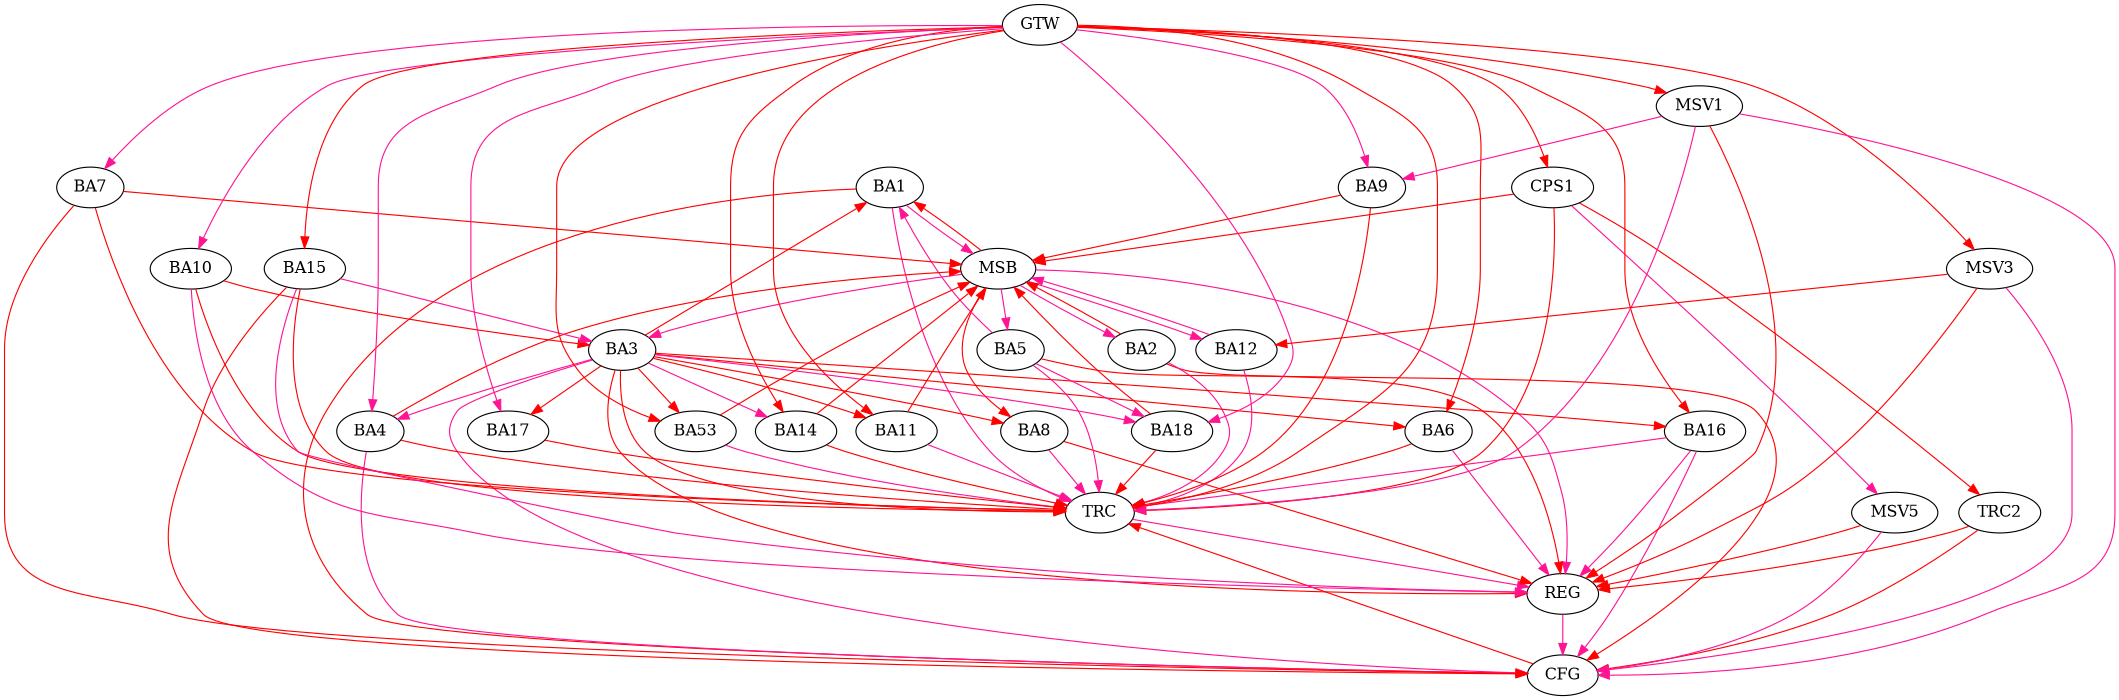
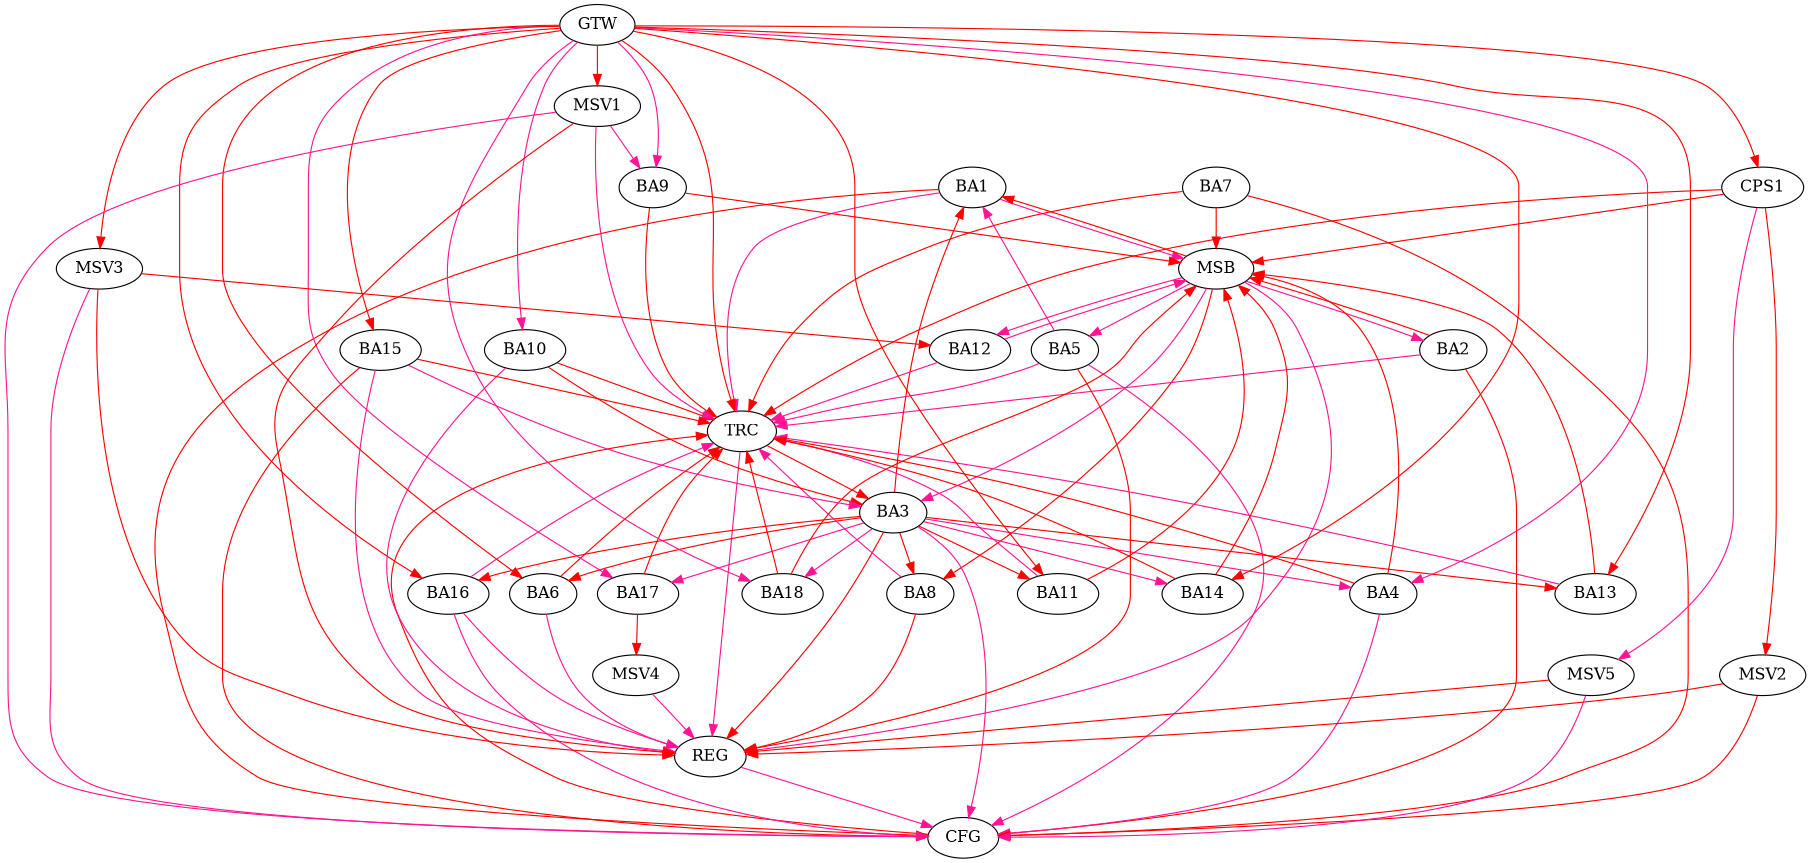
(542, 37) -> none
(571, 387) -> (782, 548)
(1085, 388) -> (1243, 631)
(696, 431) -> (1596, 594)
(679, 471) -> (812, 469)
(2000, 513) -> (1763, 675)
none -> (636, 675)
